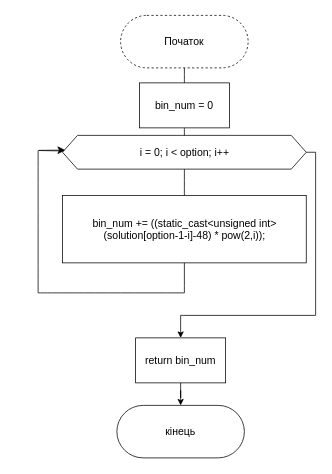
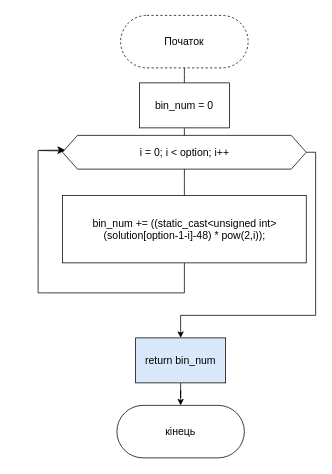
(180, 360) -> (180, 360)
